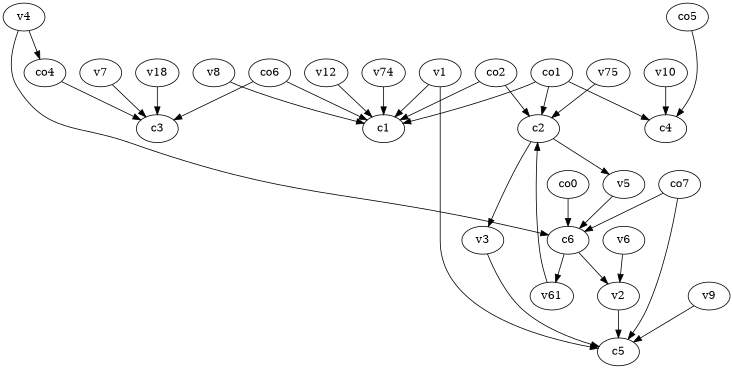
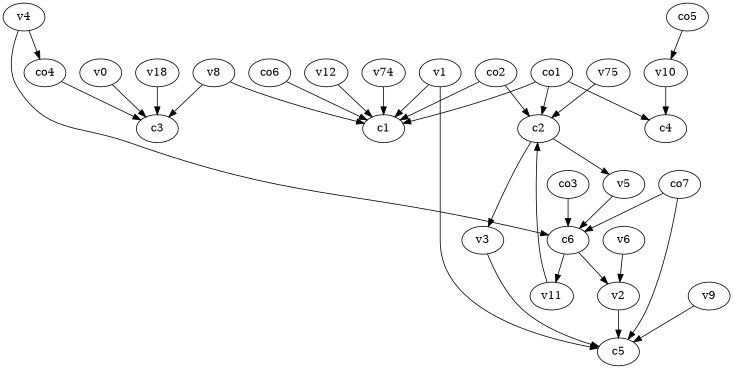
(697, 72) -> (678, 41)
(101, 73) -> (101, 73)
(217, 99) -> (188, 98)
(568, 184) -> (568, 184)
(552, 296) -> (552, 296)
